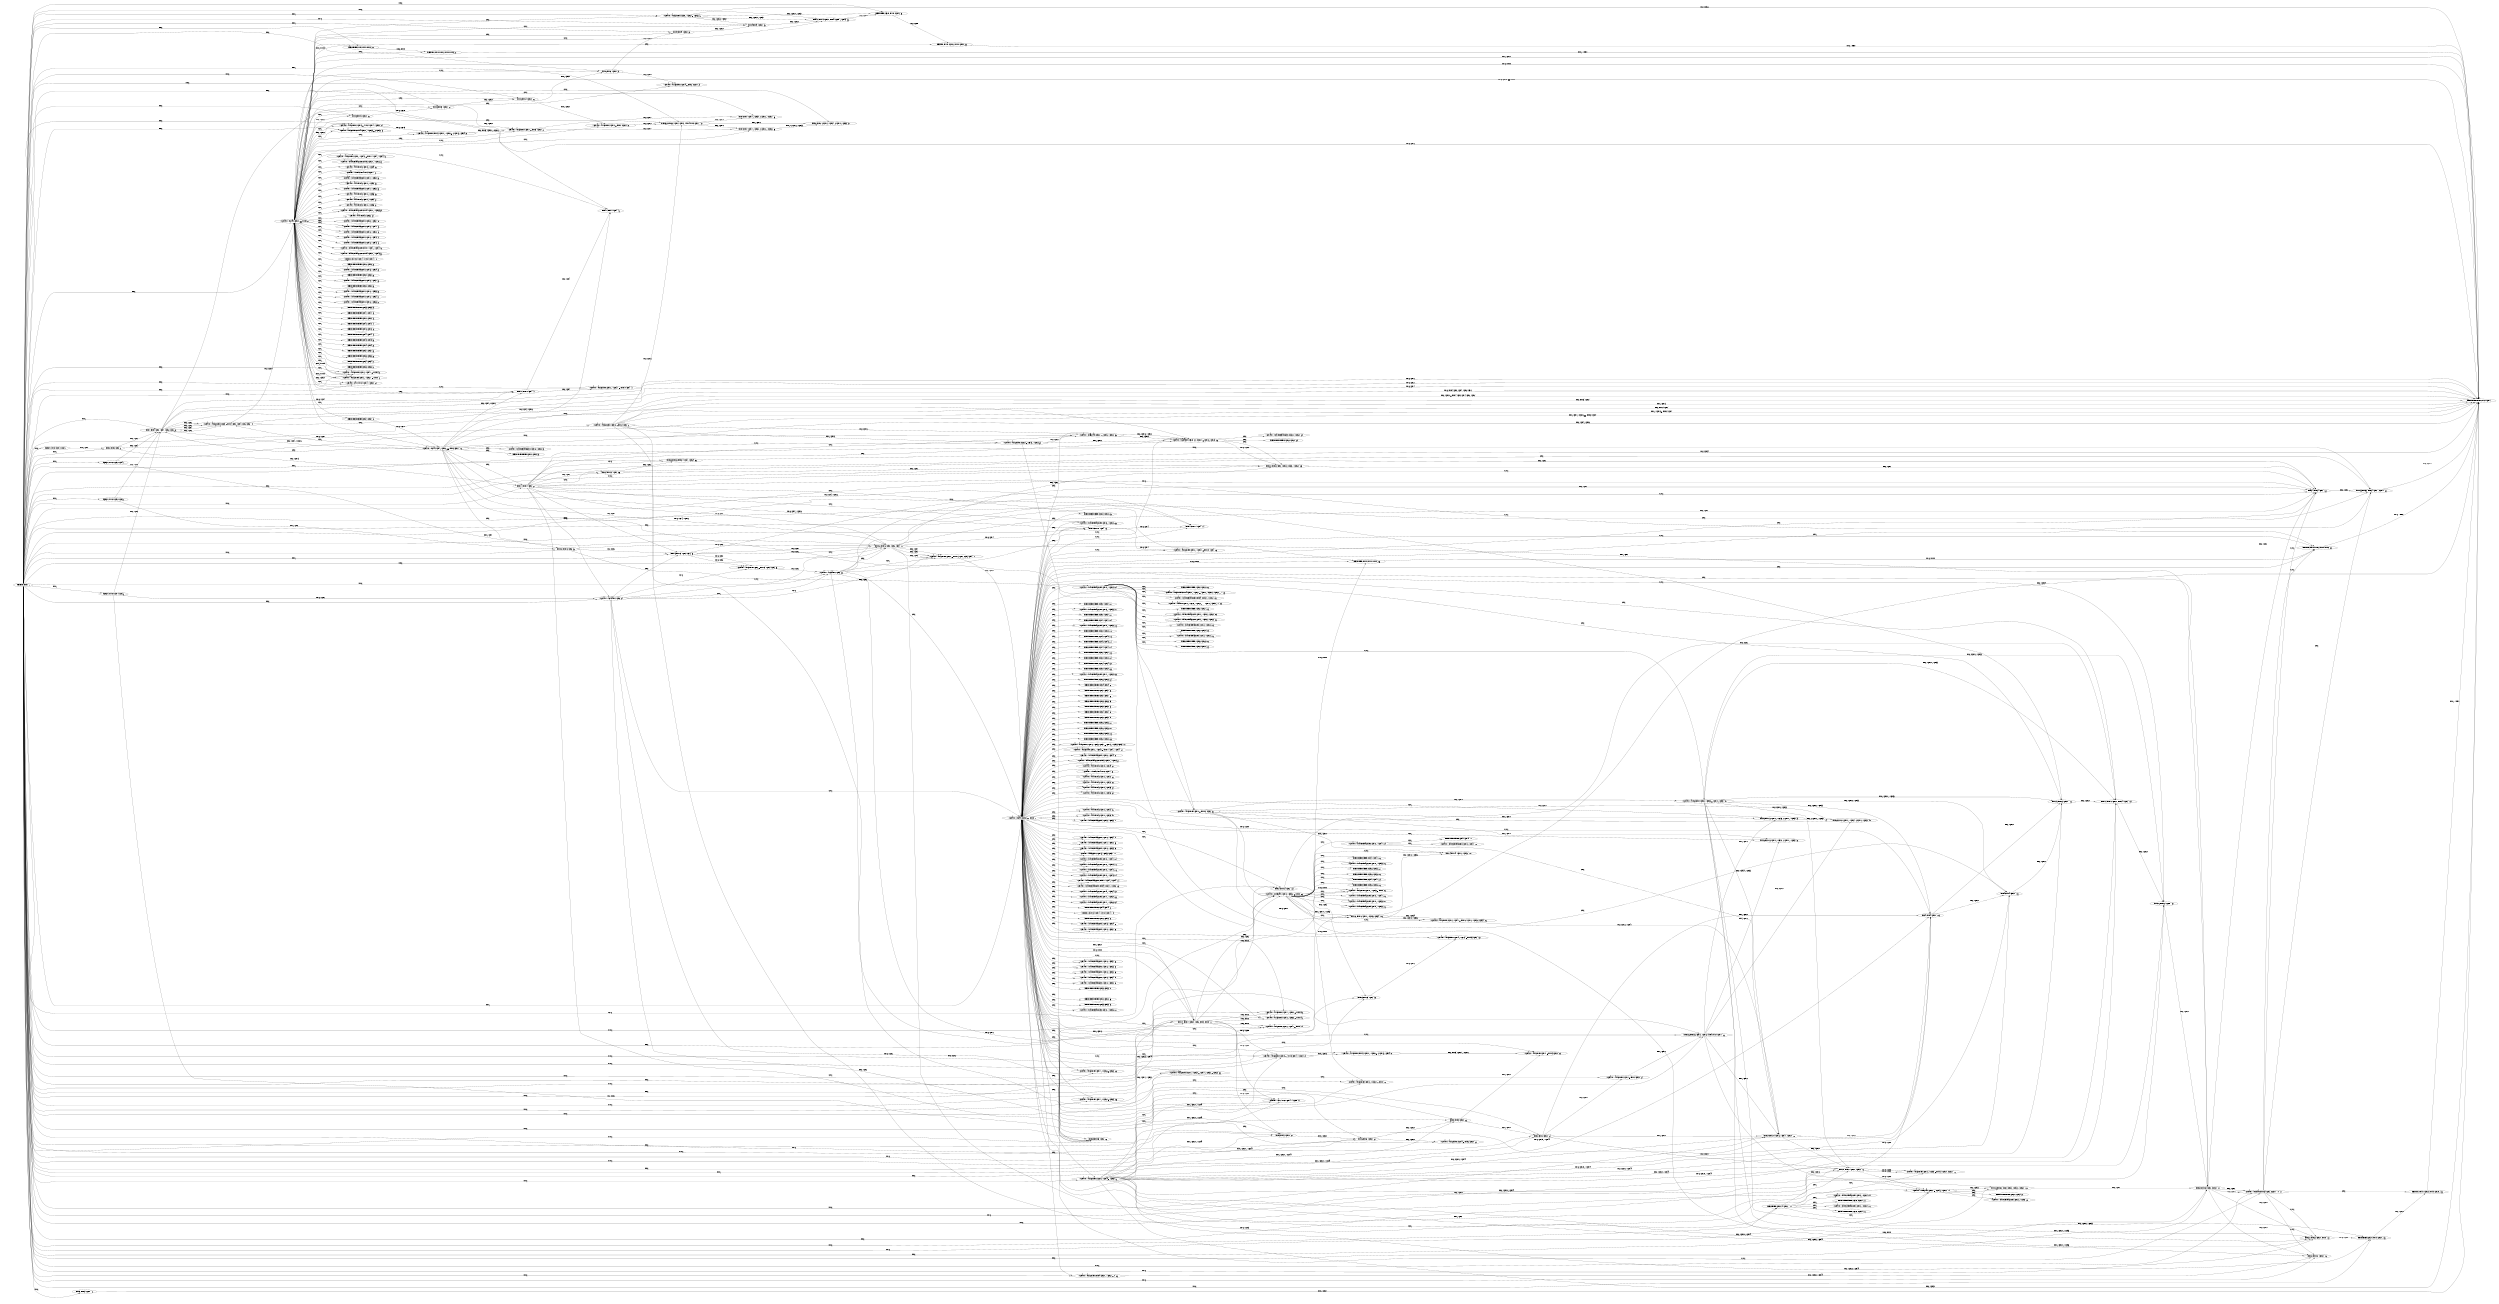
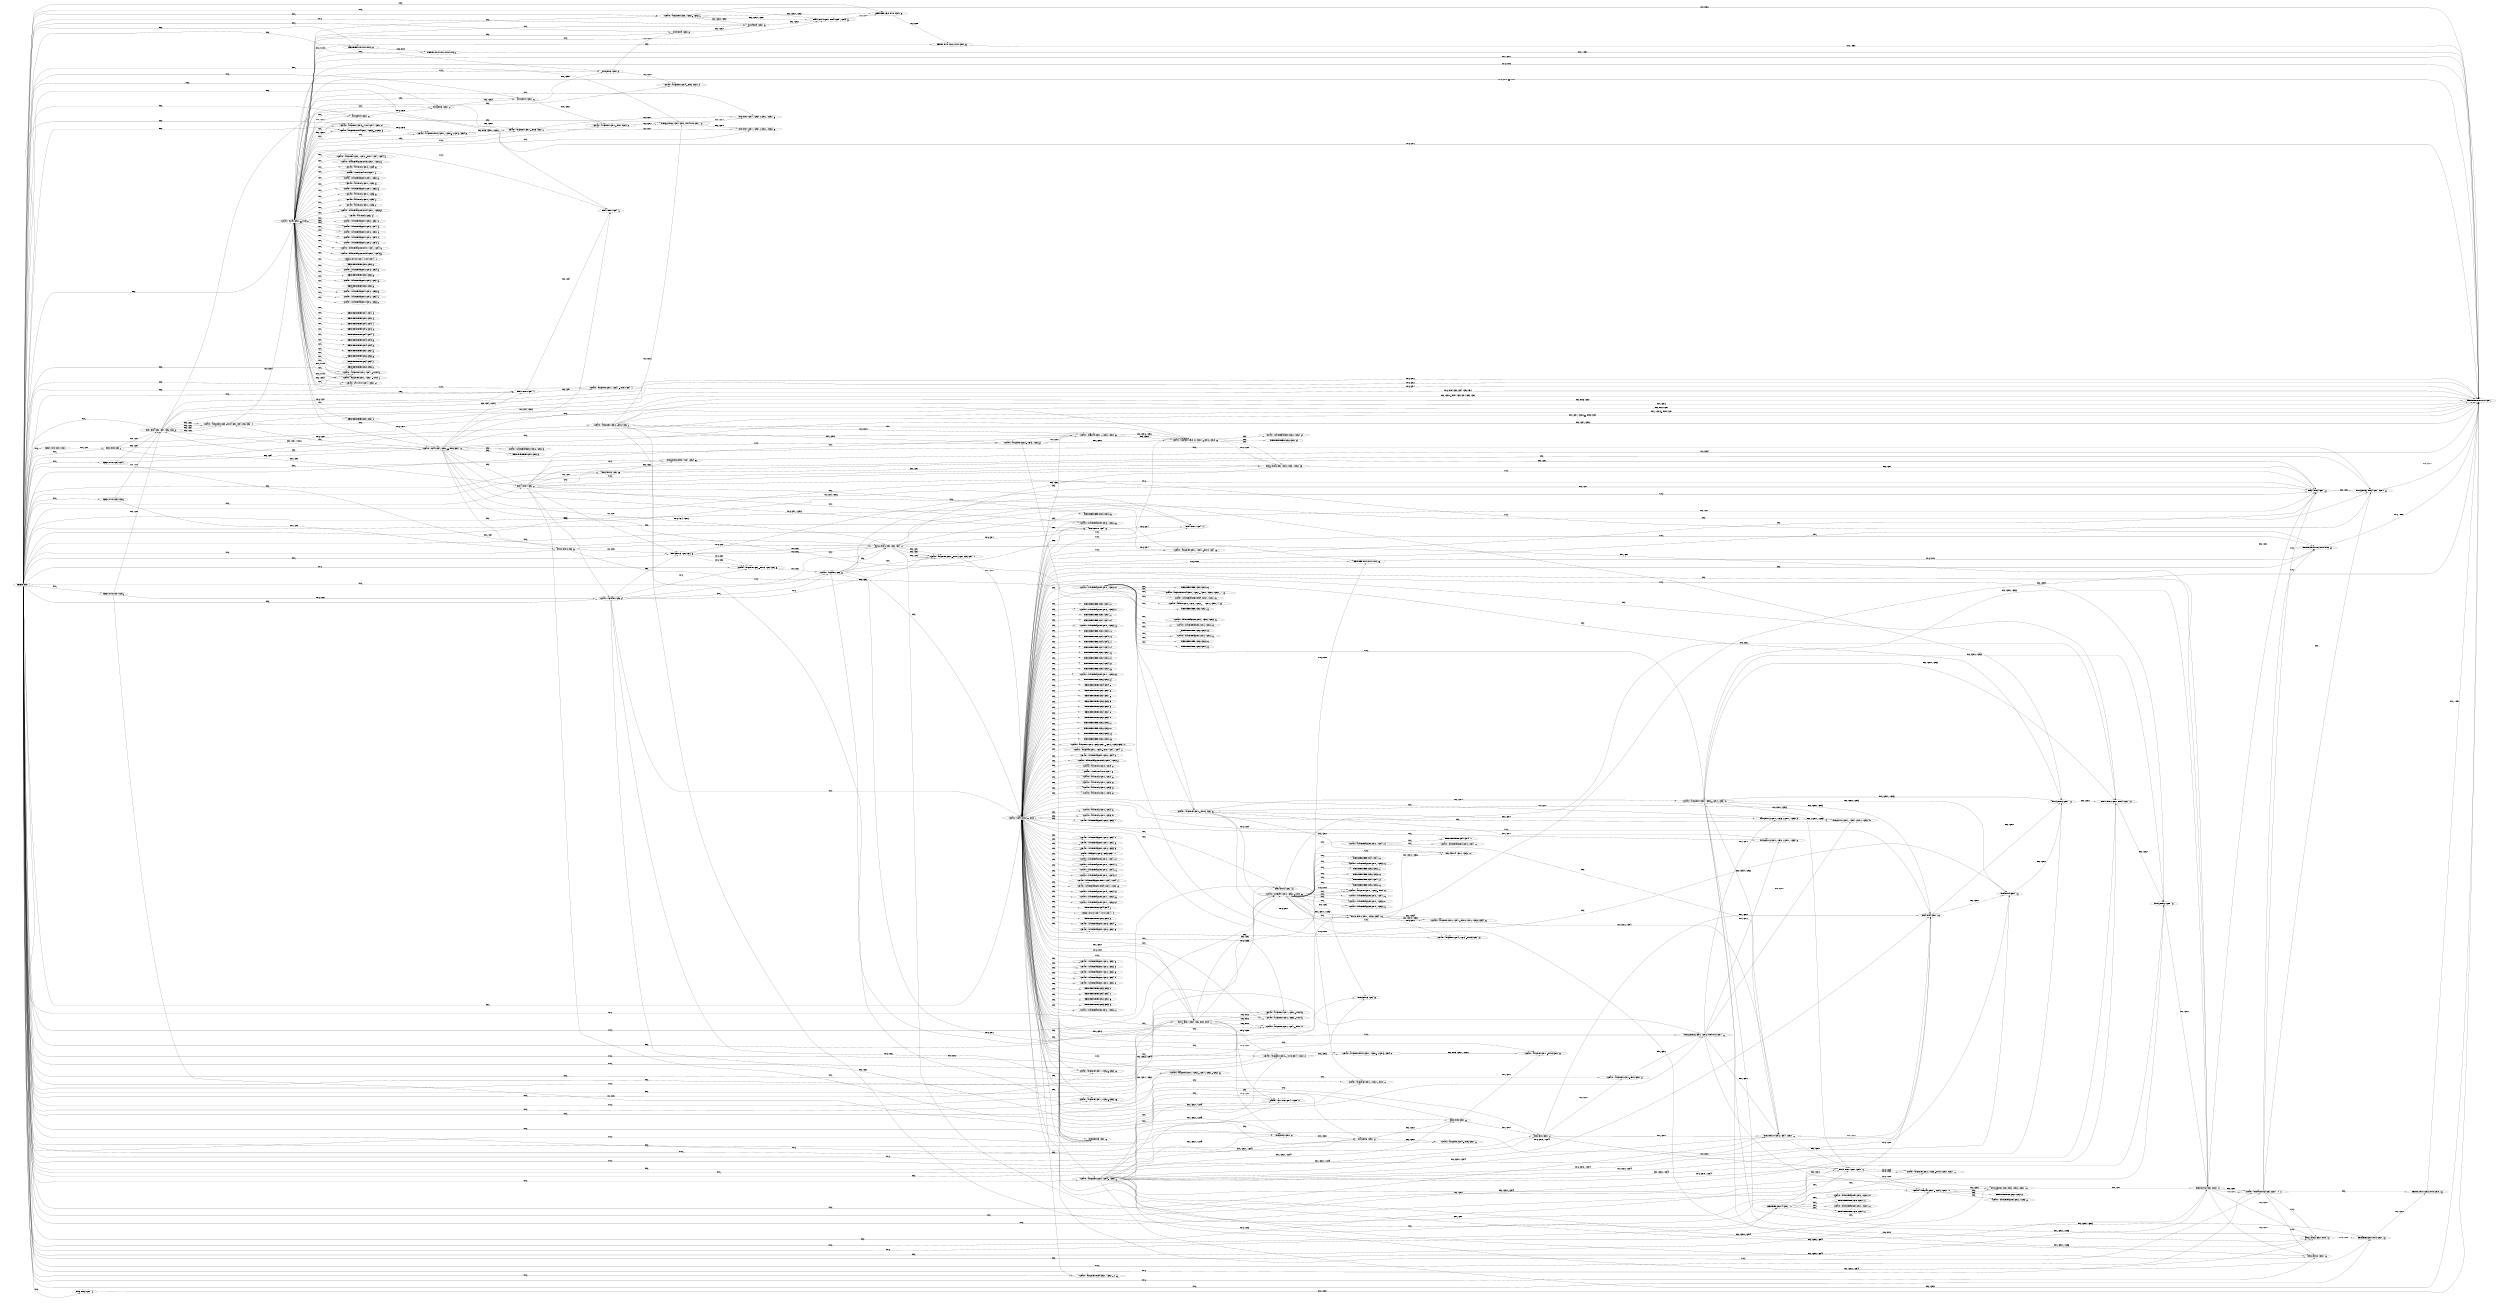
(831, 123) -> none
(361, 308) -> none
(845, 455) -> (911, 427)
none -> (273, 456)
(294, 459) -> (294, 459)
(709, 514) -> none
(450, 564) -> (374, 568)
none -> (2168, 599)
(1195, 614) -> none
(1245, 941) -> (1245, 941)
(1412, 968) -> (1416, 926)
none -> (1098, 994)
(990, 1215) -> (990, 1215)
(1718, 1276) -> (1701, 1251)
